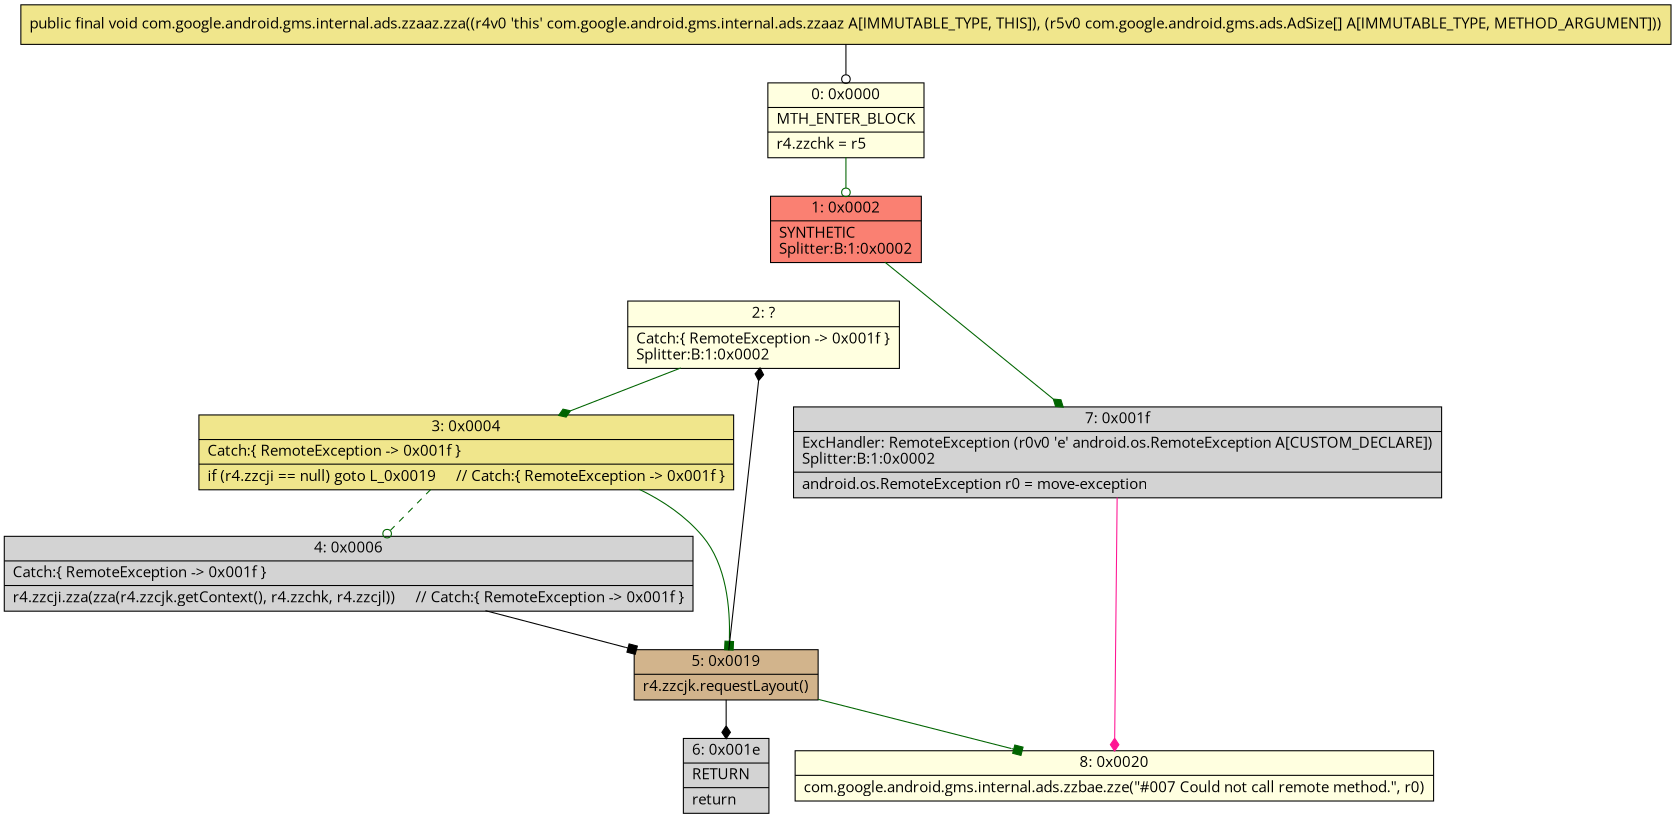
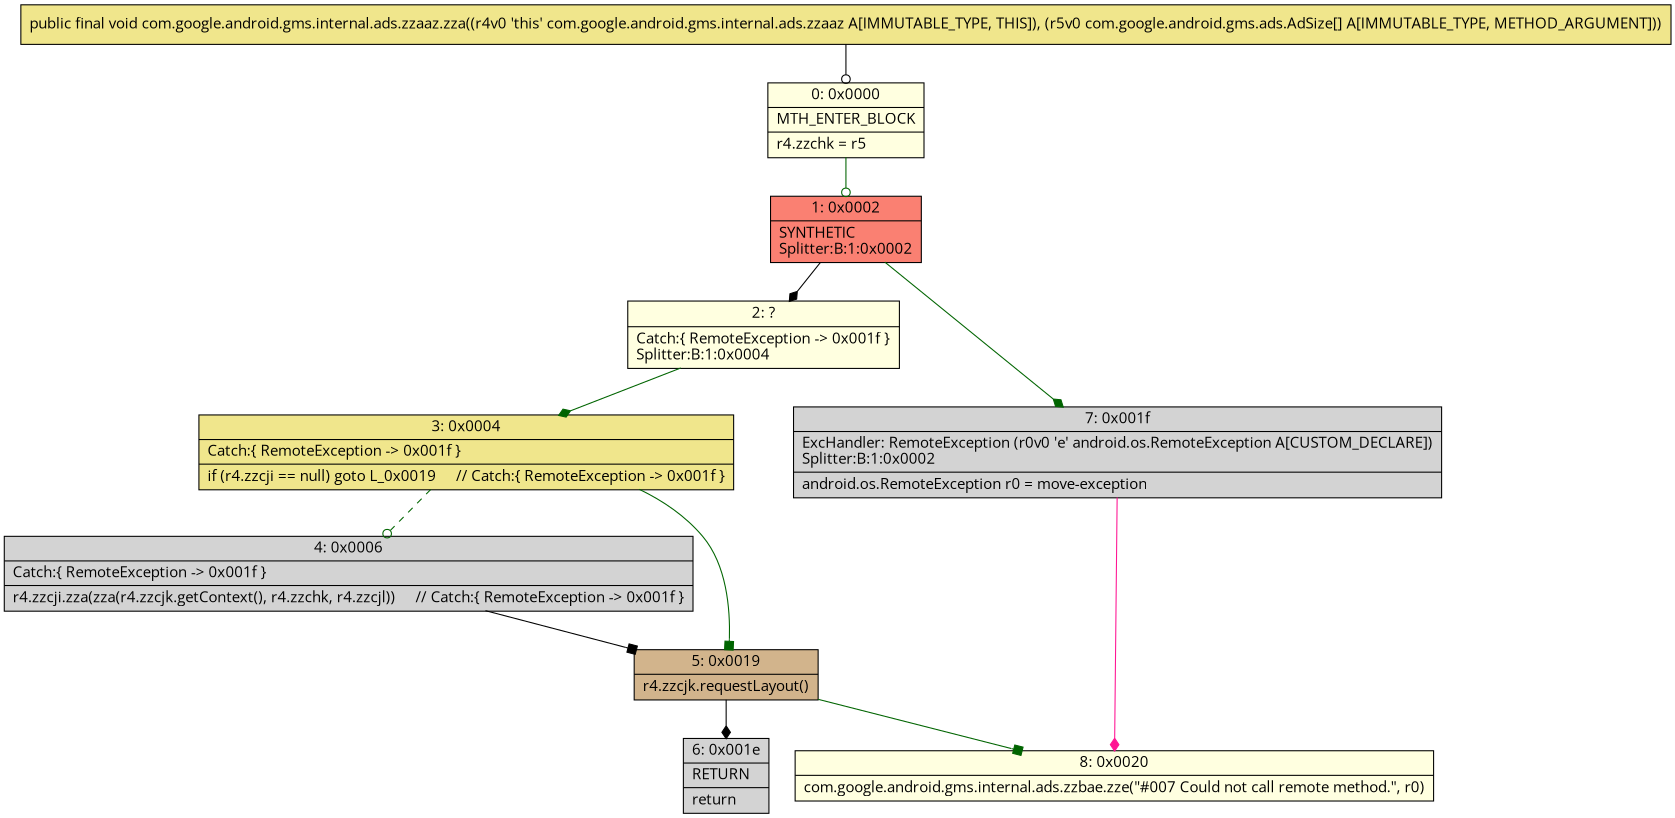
(703, 355) -> (703, 355)
(744, 516) -> (809, 277)
